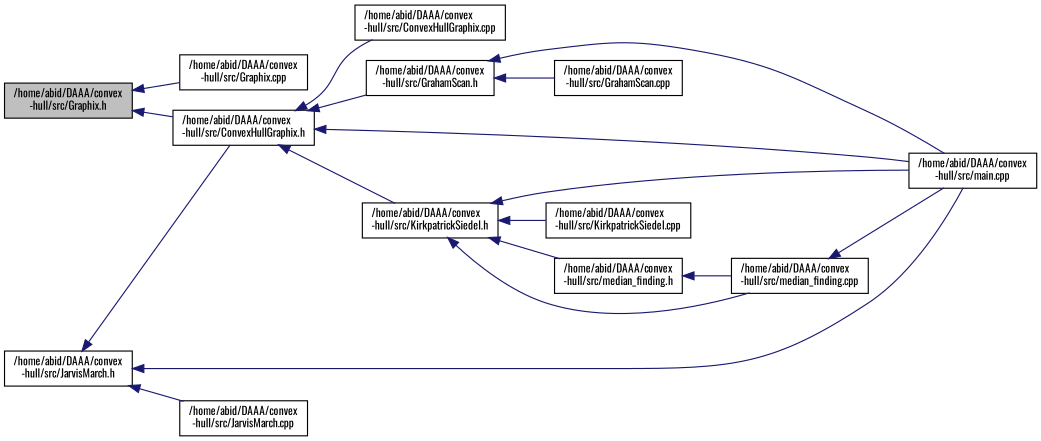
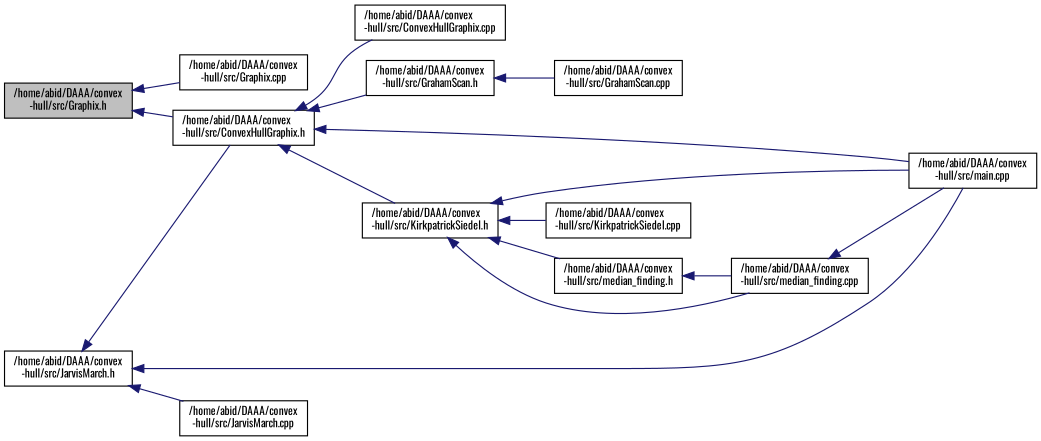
(732, 58) -> none
